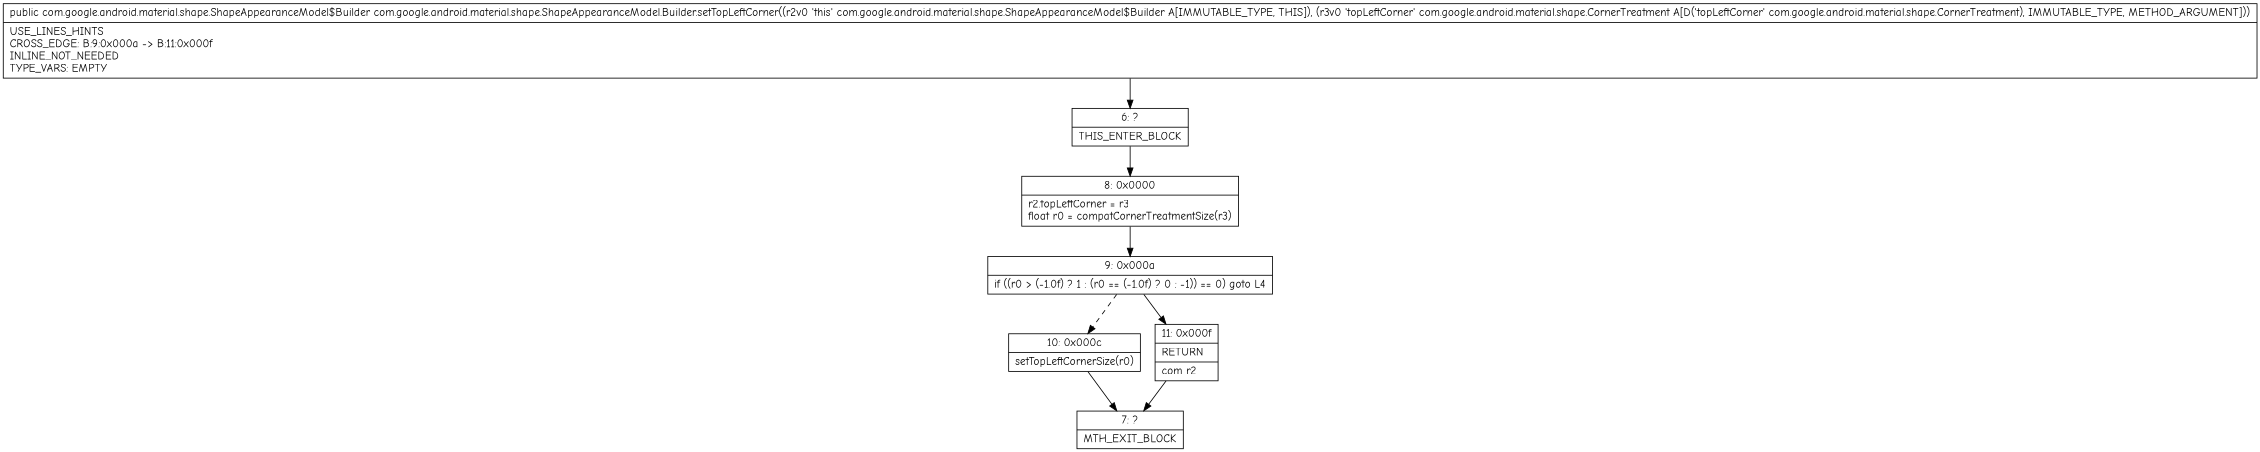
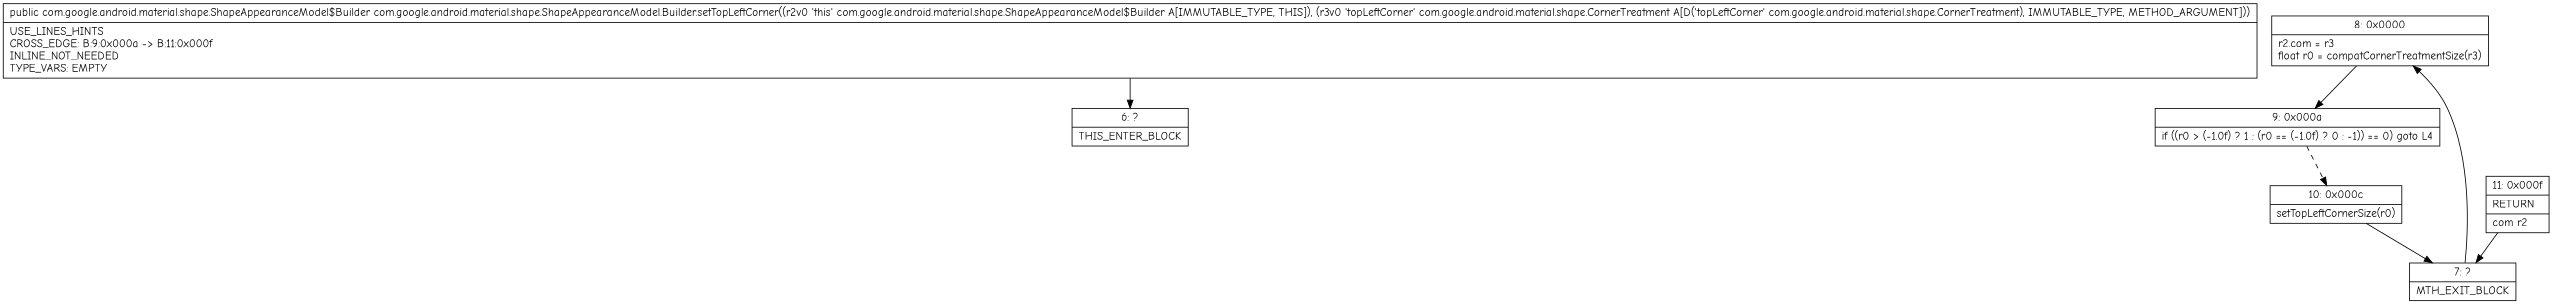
(1130, 157) -> (2463, 161)
(1079, 204) -> (2307, 44)
(1152, 306) -> none
